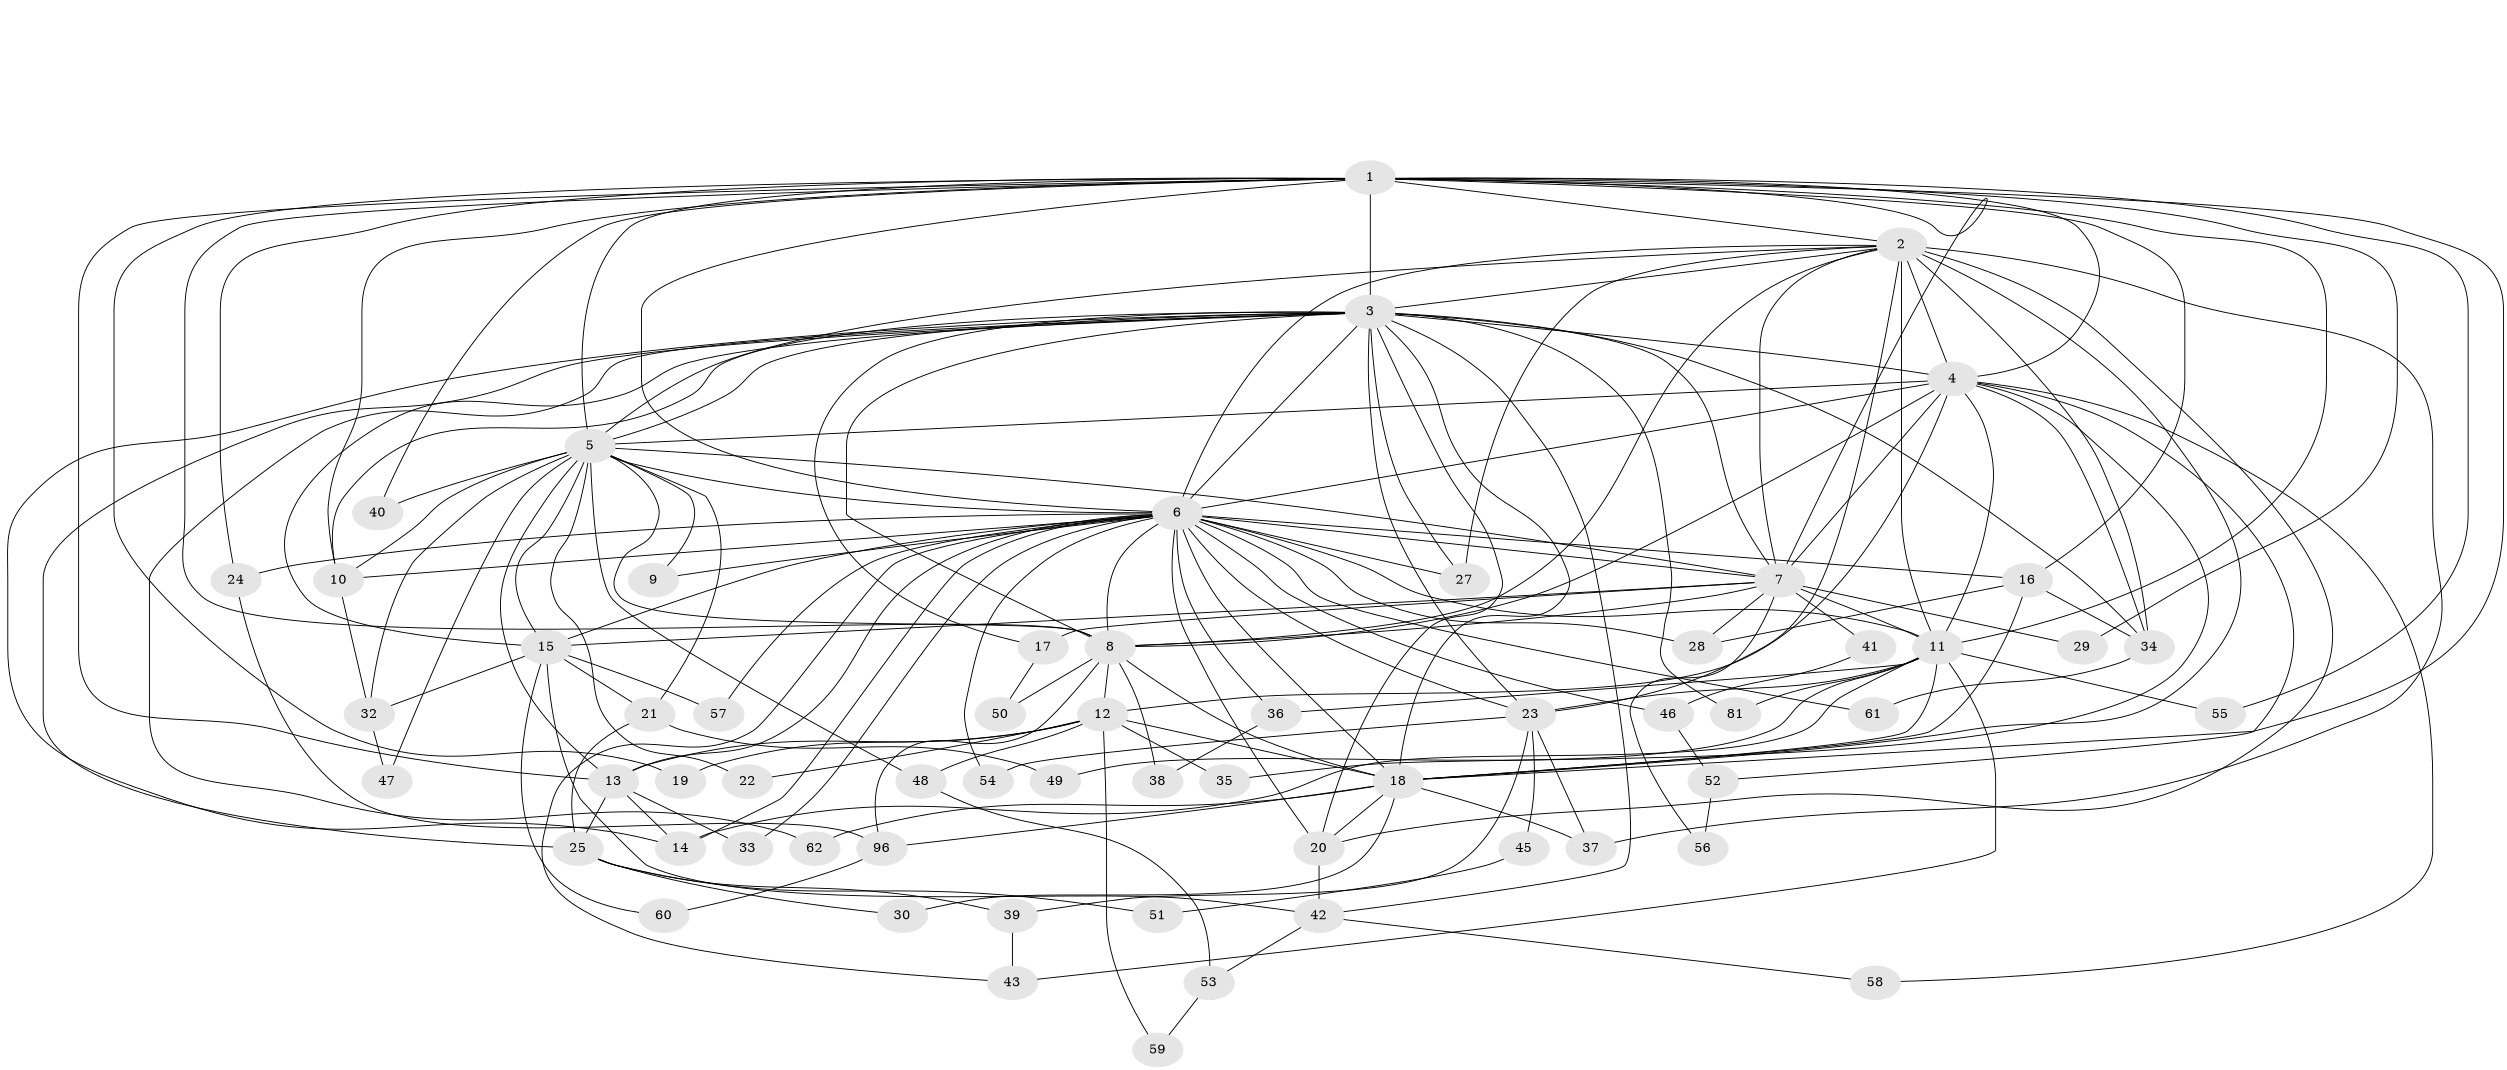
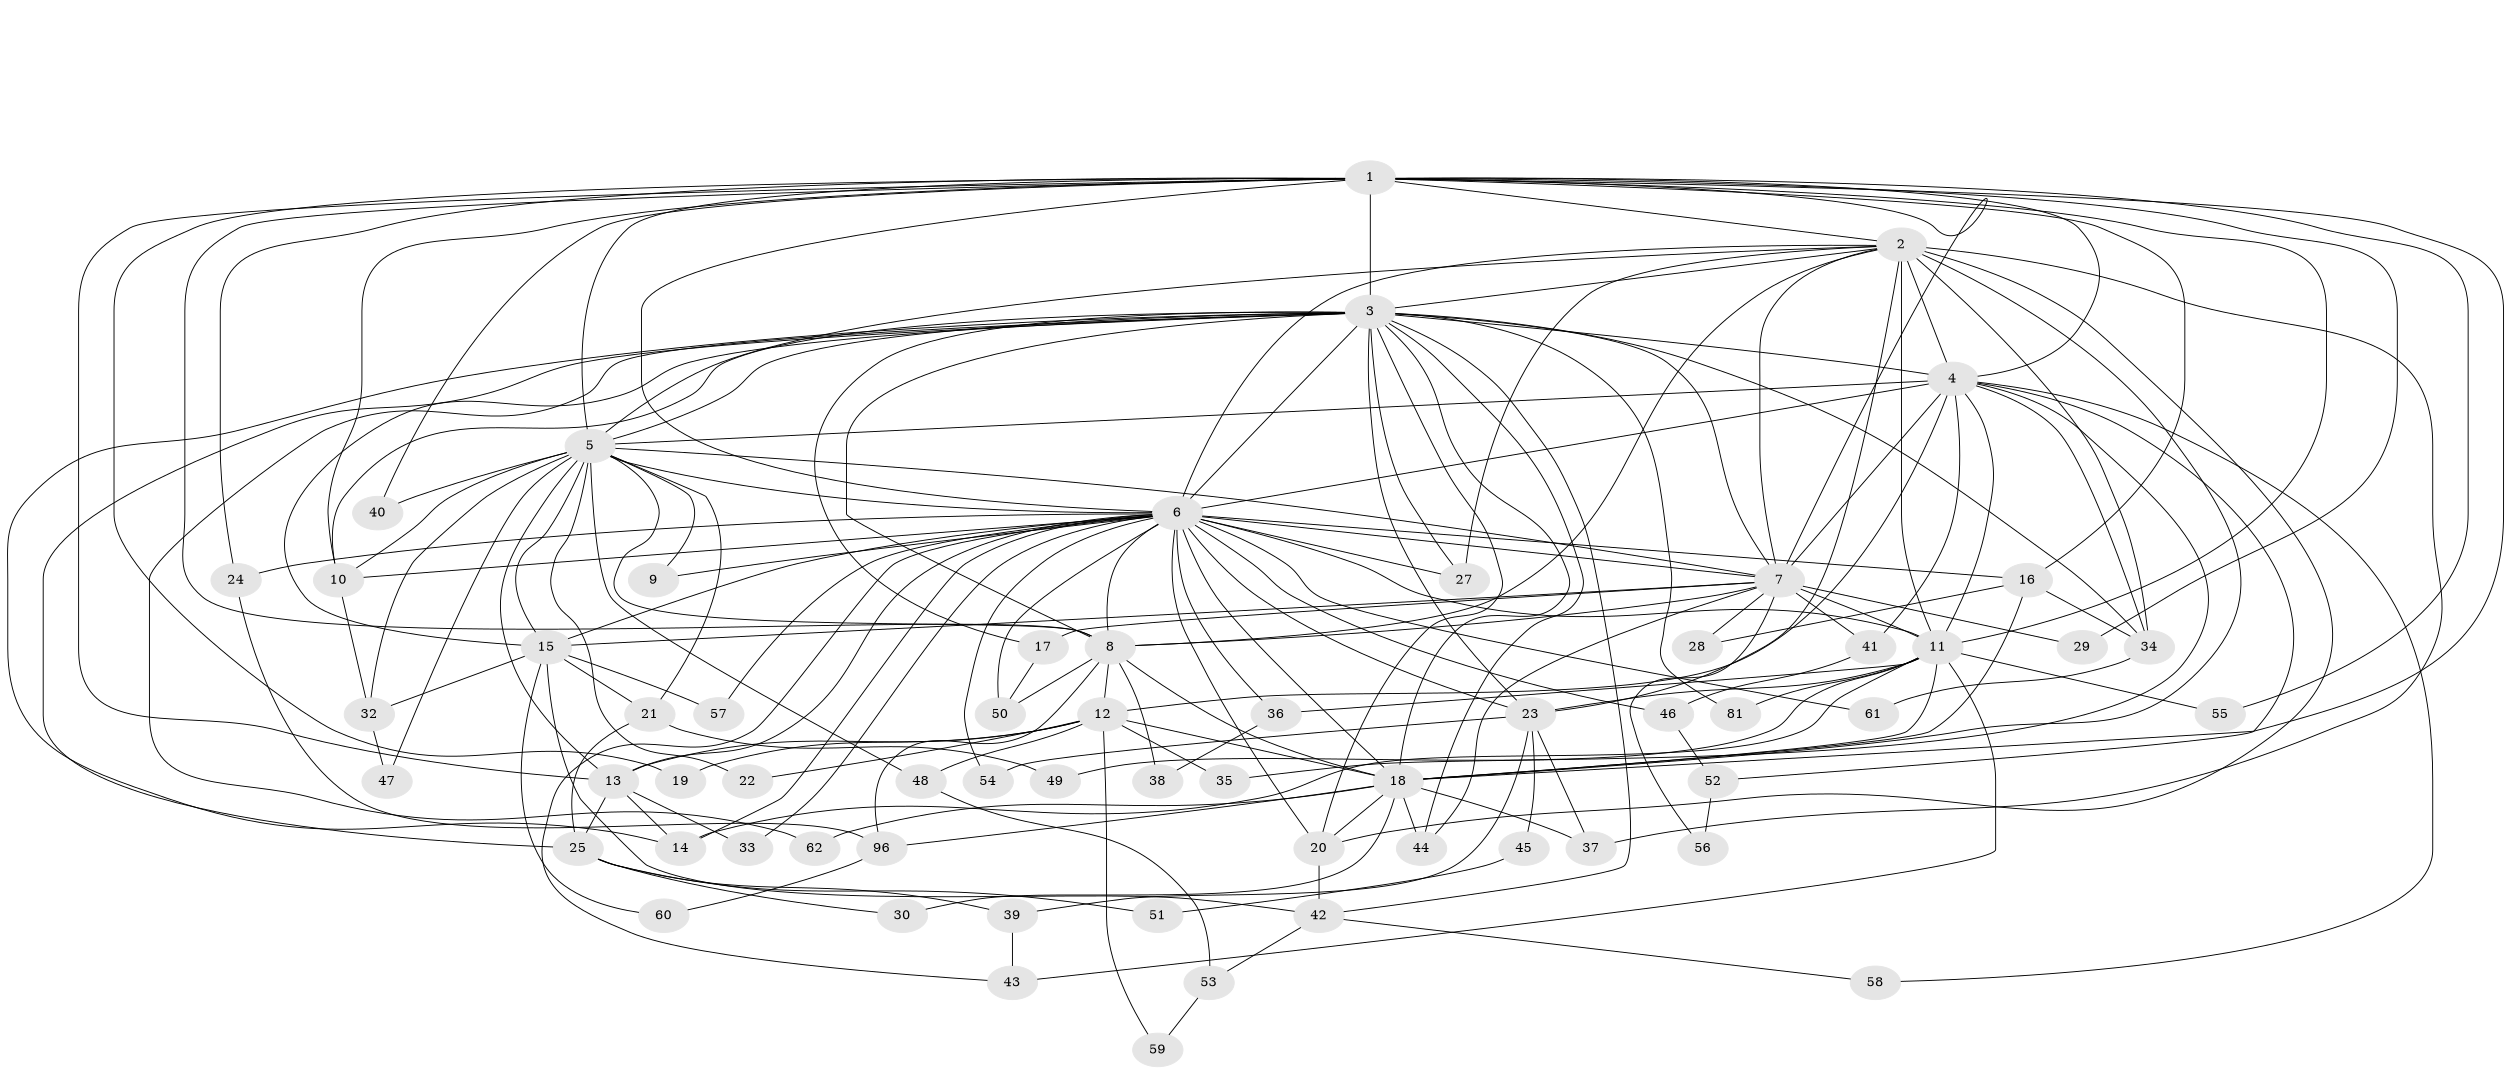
(1556, 587) -> (1952, 524)
(1415, 613) -> (1051, 592)
none -> (1422, 849)
